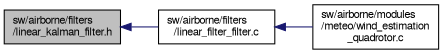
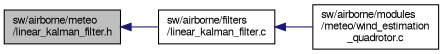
(62, 27) -> (62, 27)
(217, 27) -> (217, 27)
